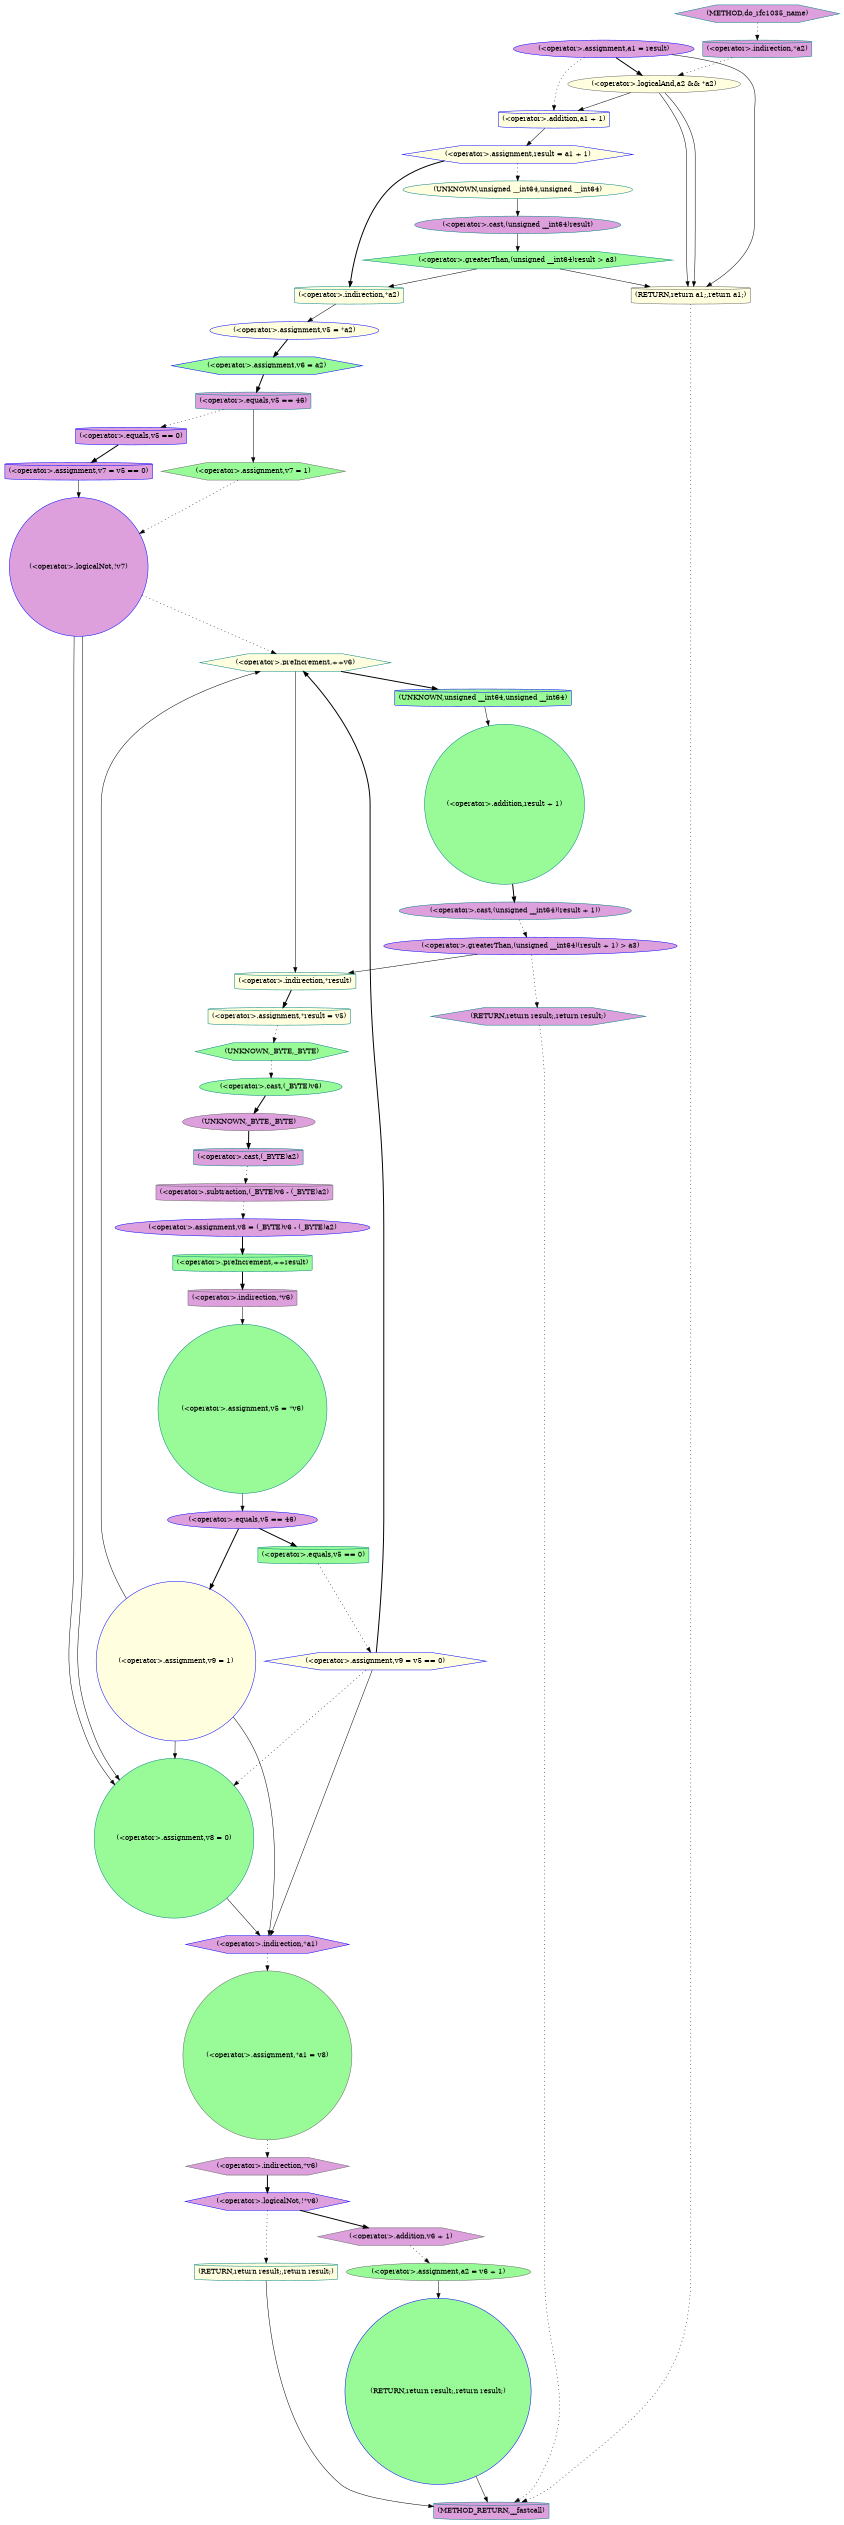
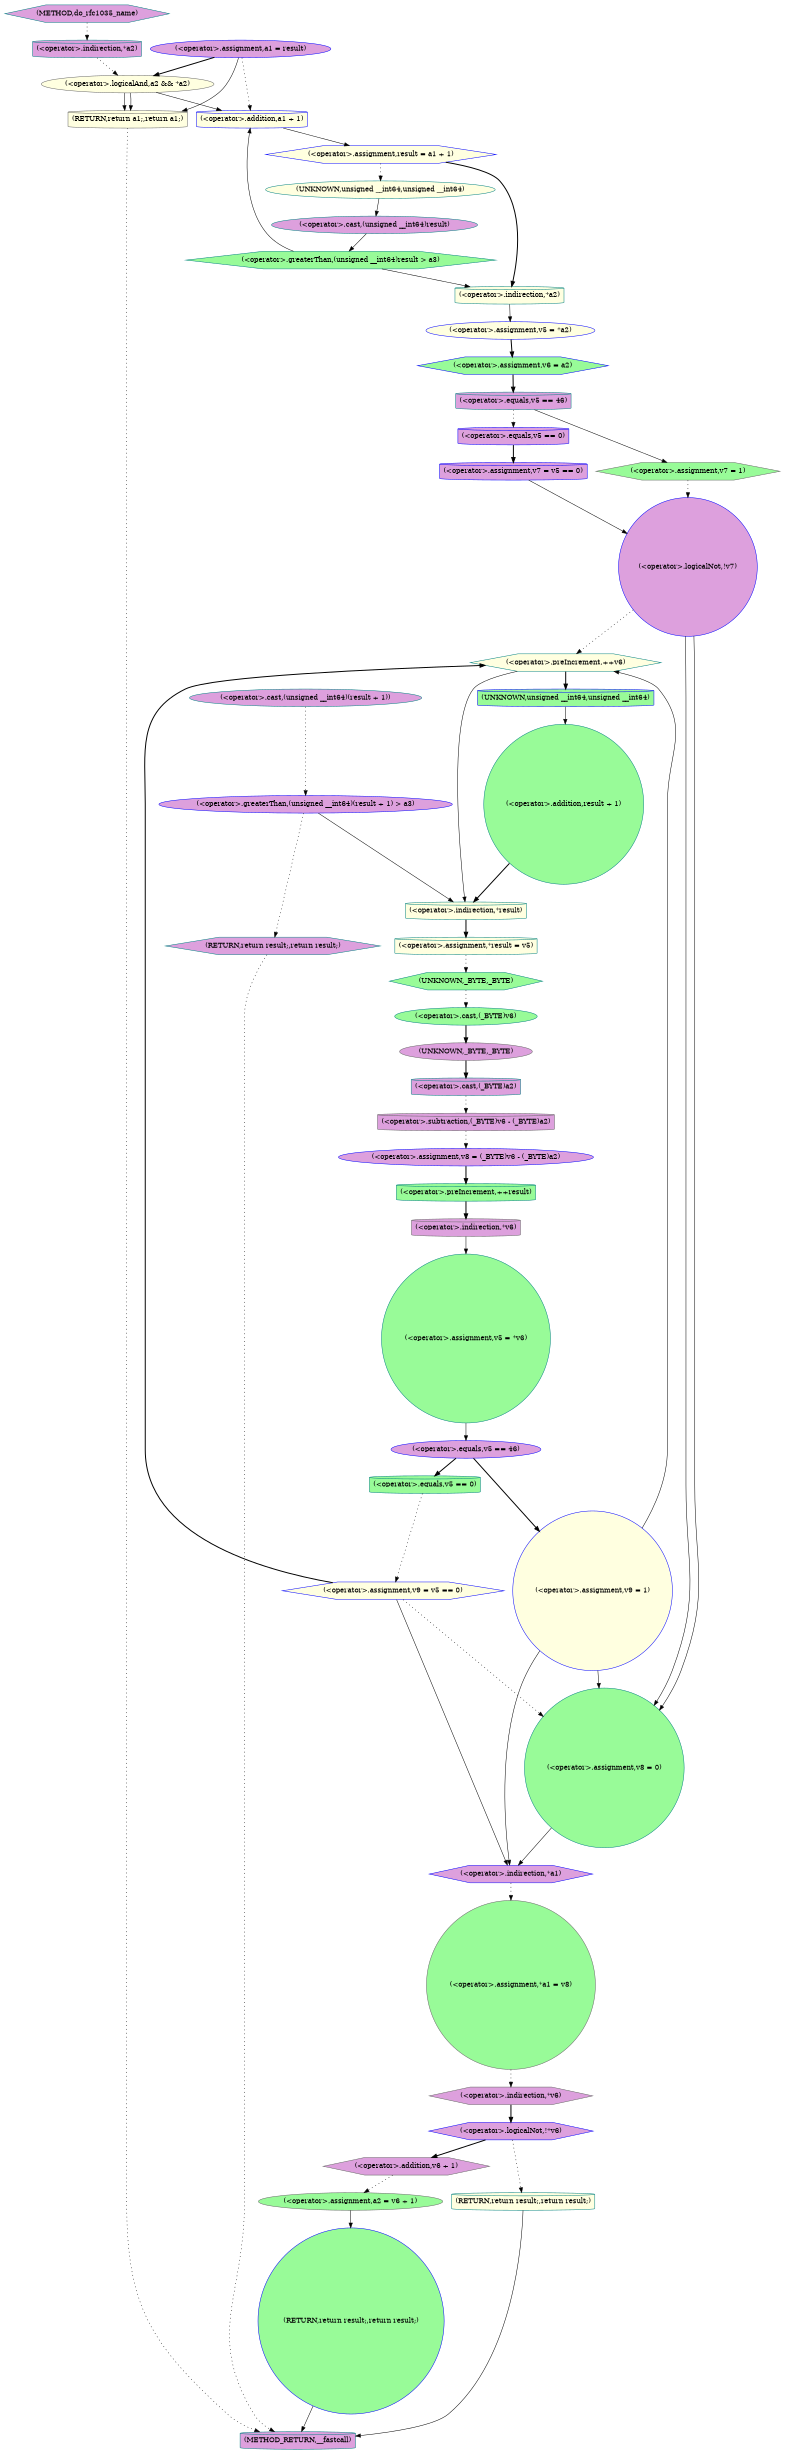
(602, 277) -> (251, 201)
(513, 891) -> (493, 881)
